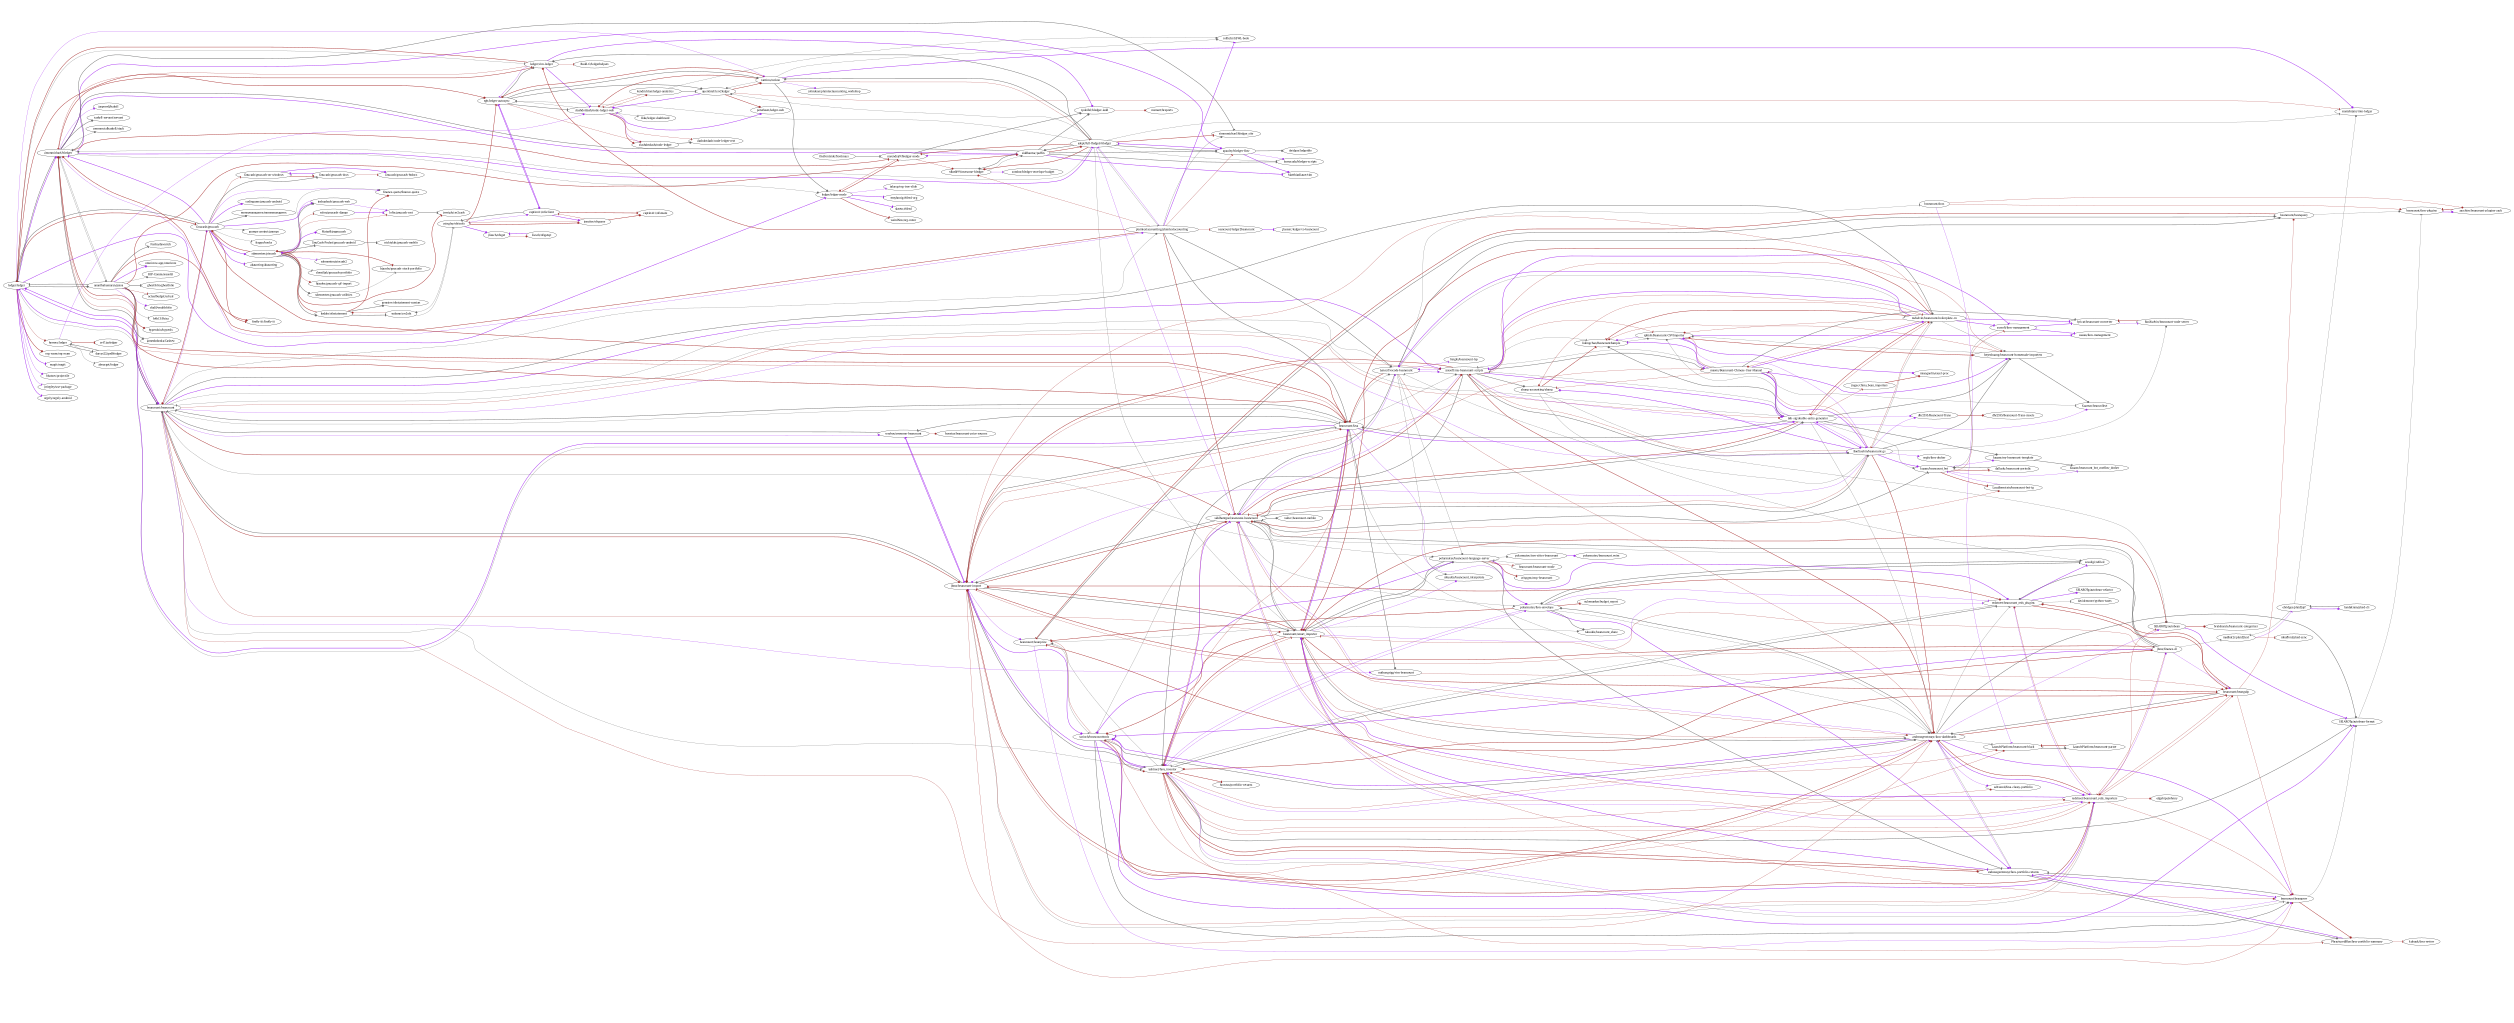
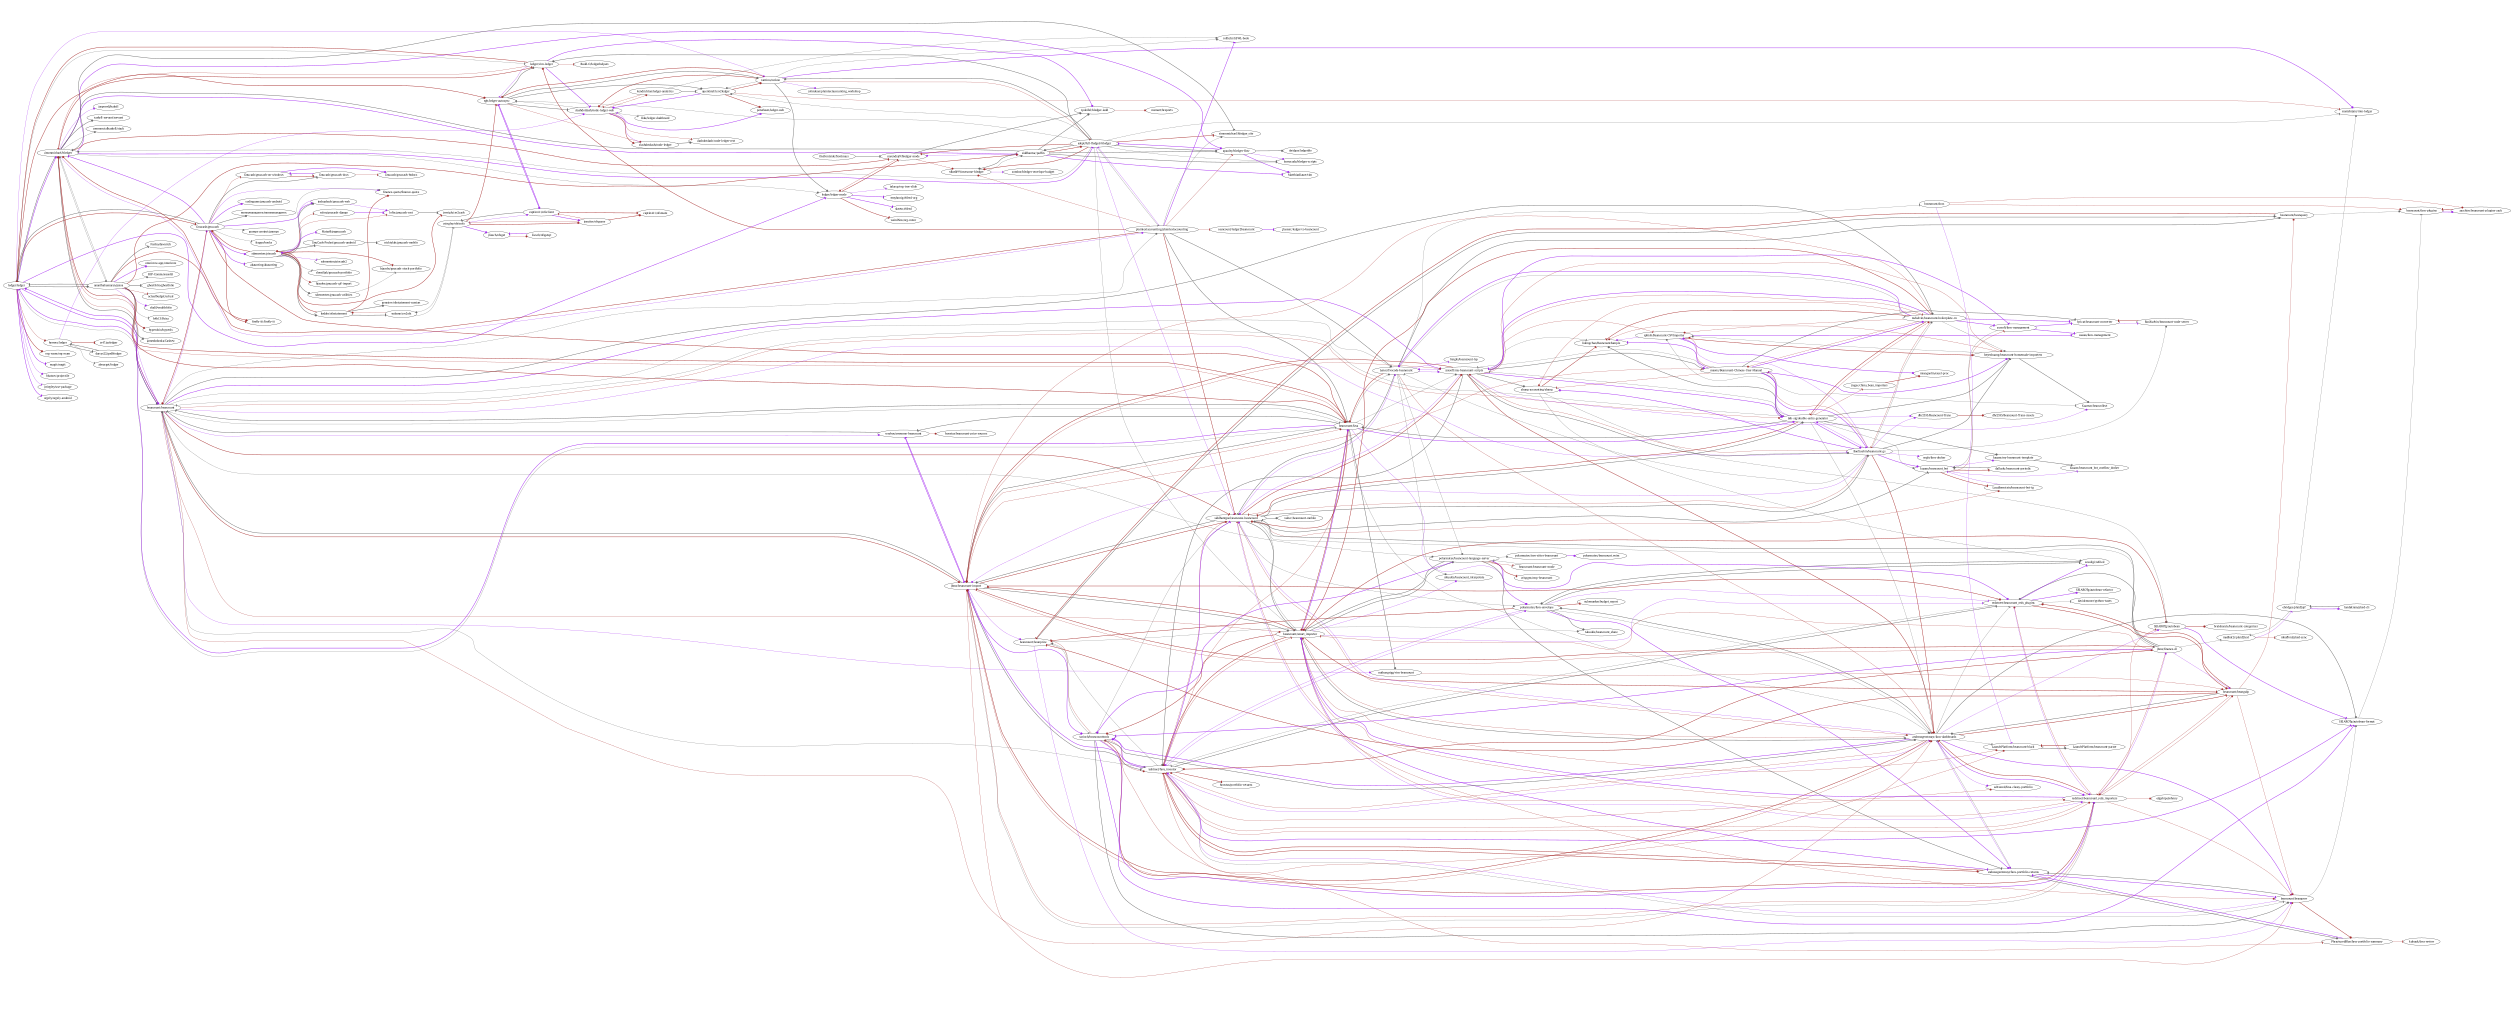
(302, 238) -> (302, 238)
(1636, 340) -> none
(1721, 841) -> (1721, 841)
